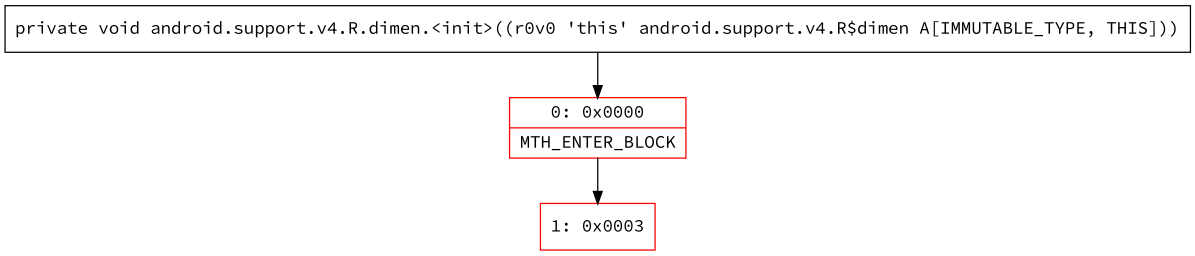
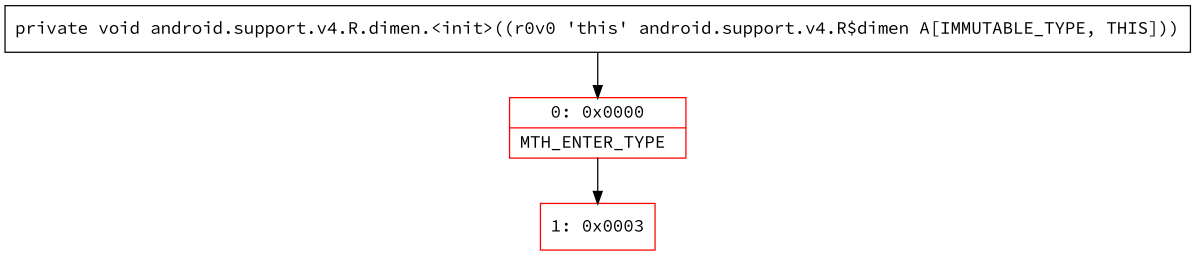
(598, 142) -> (593, 142)
